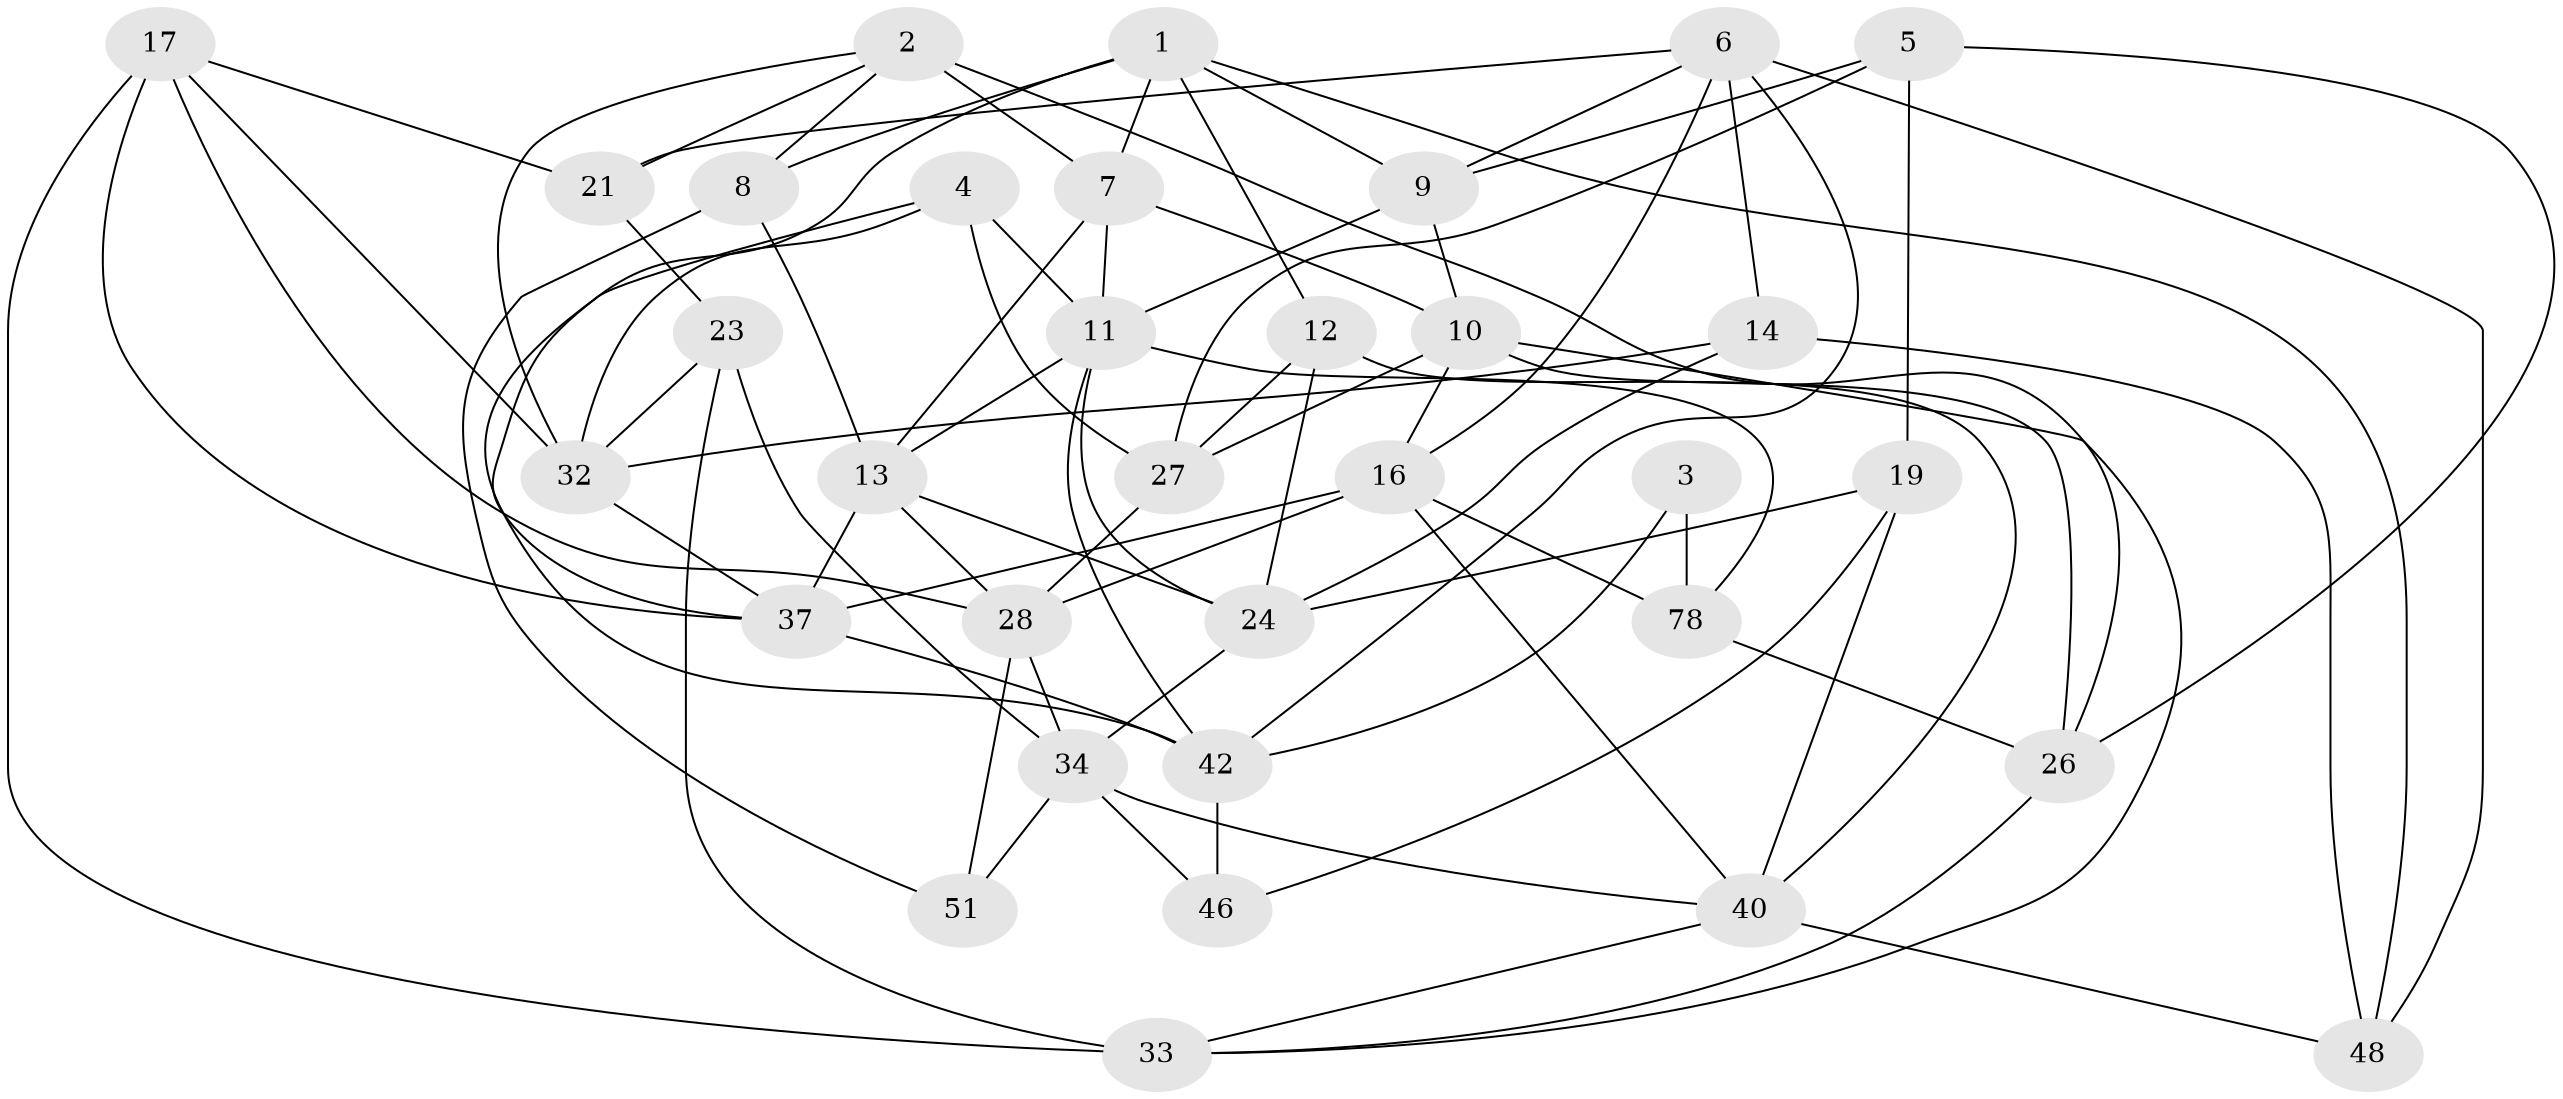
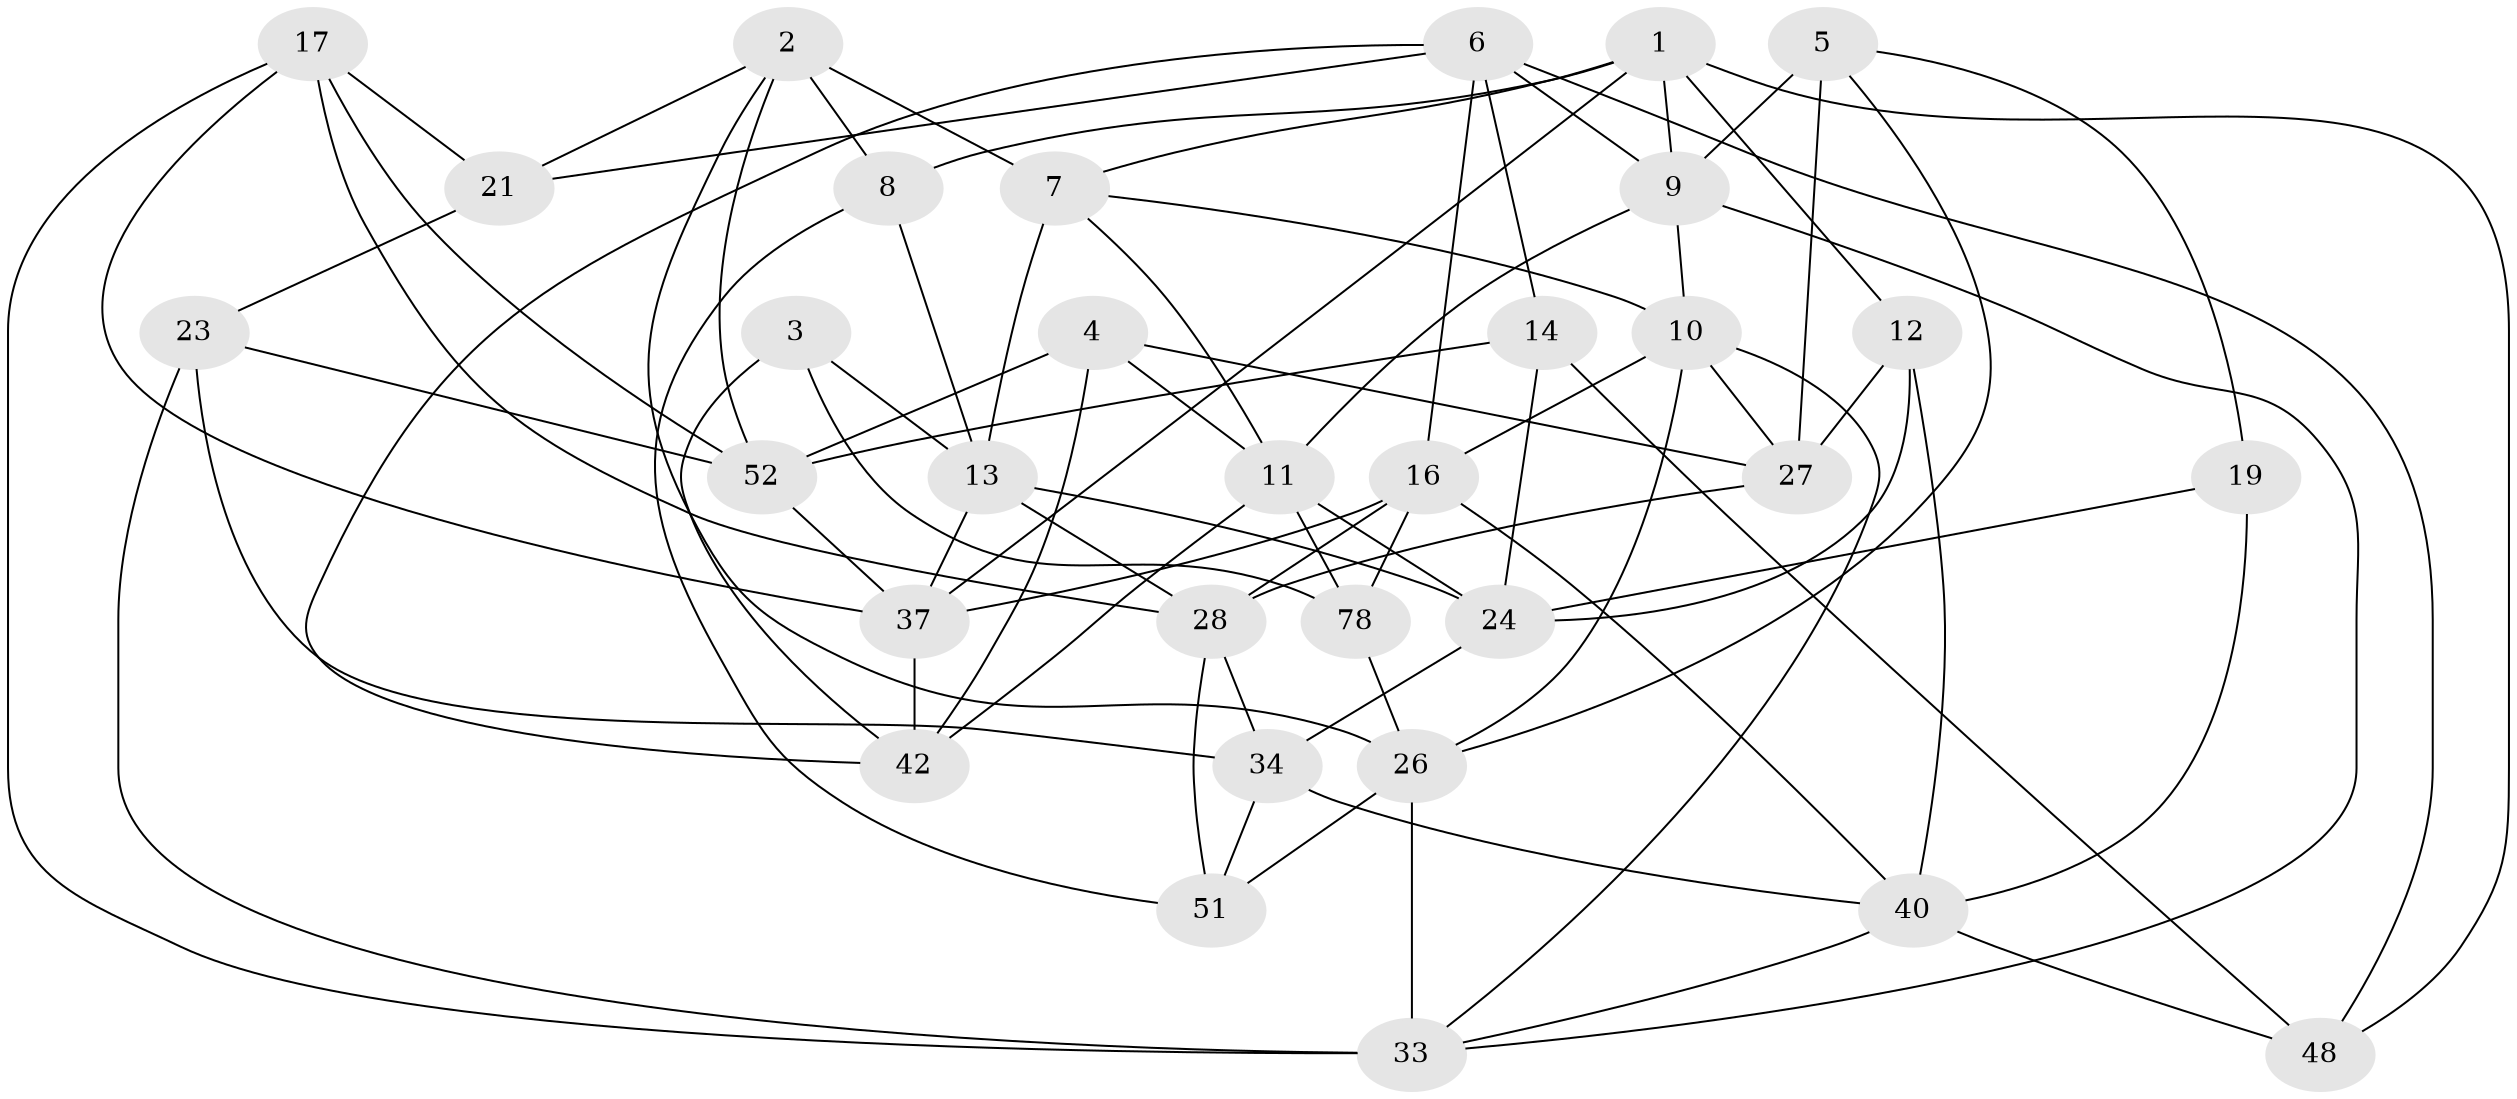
(987, 405) -> (890, 405)
(576, 477) -> (762, 477)
none -> (2357, 762)
none -> (1312, 838)
(1217, 911) -> none
